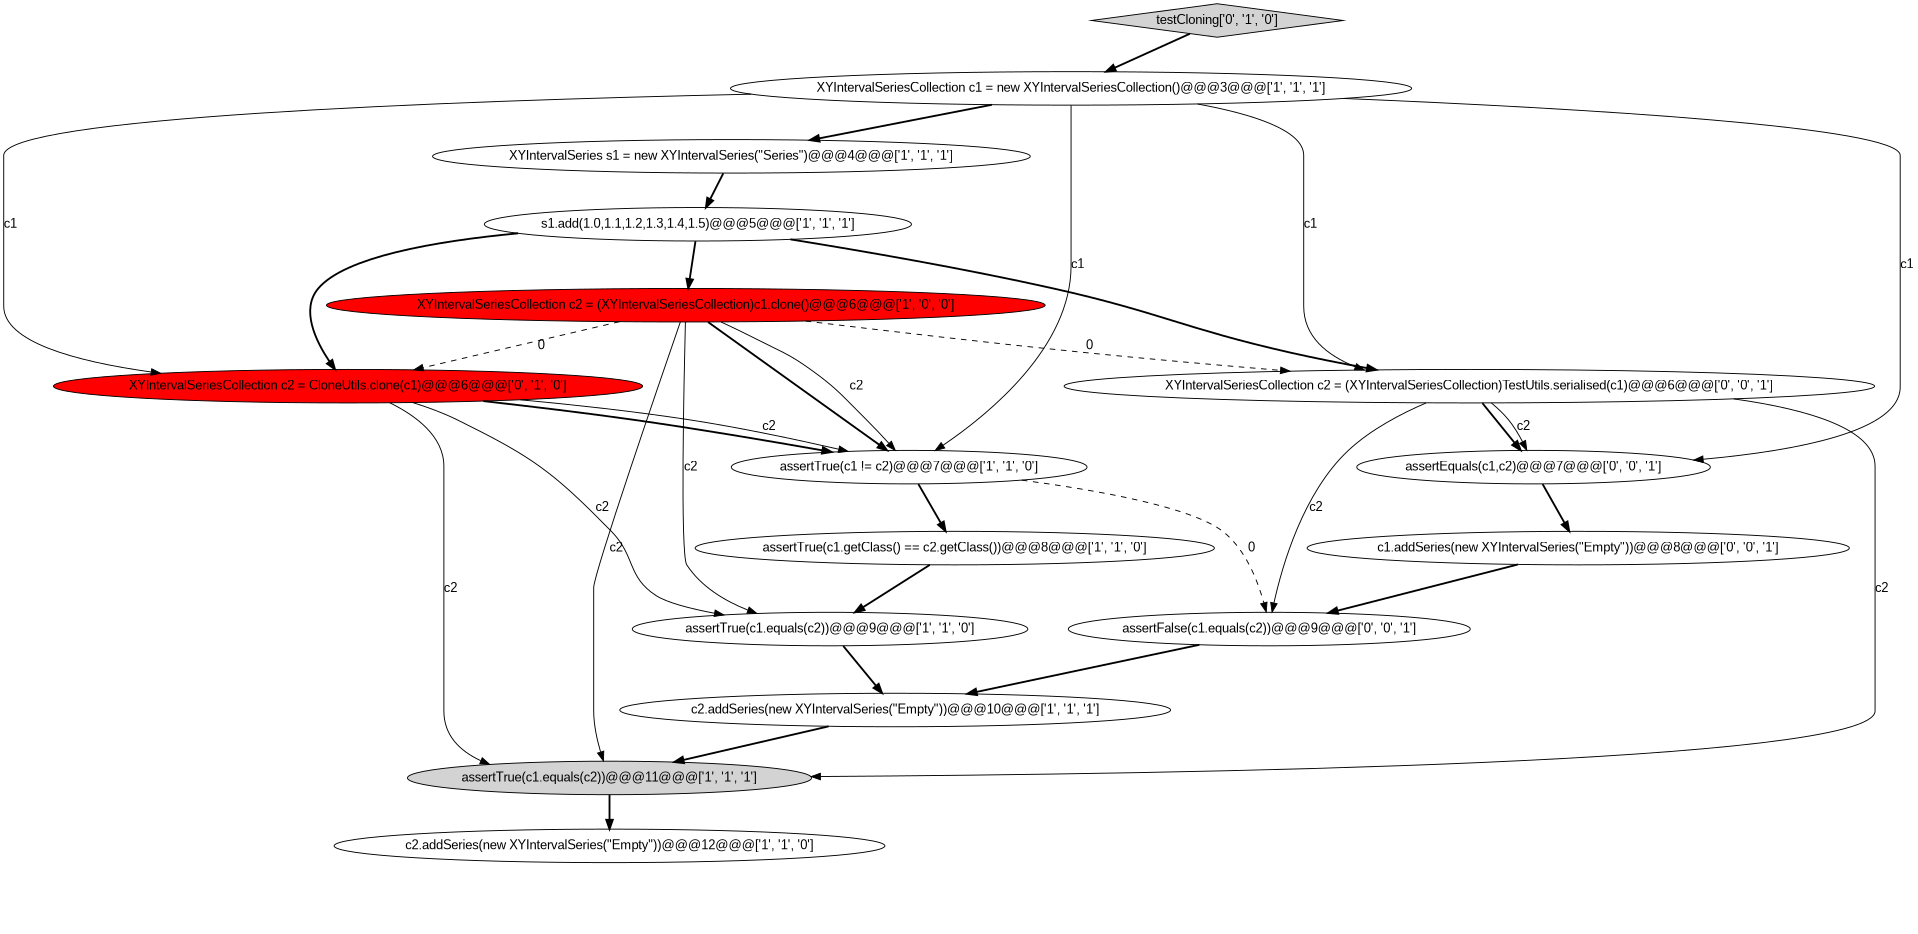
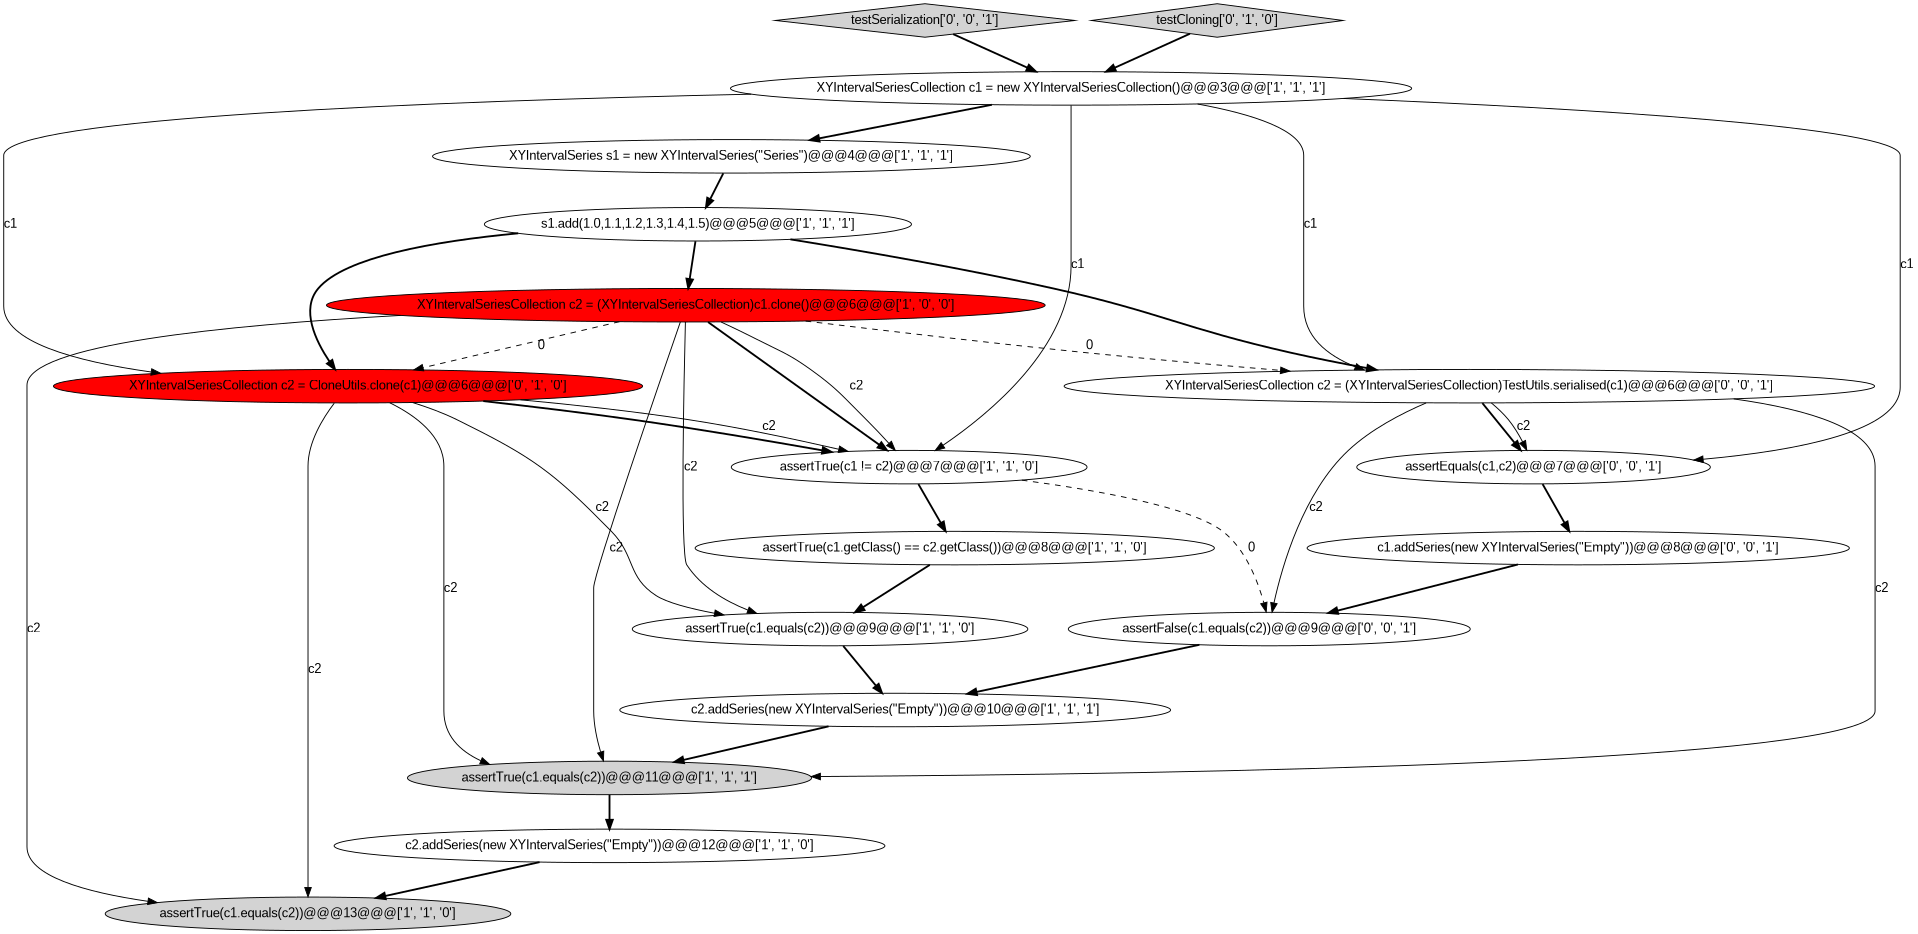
none -> (925, 20)
none -> (308, 914)
